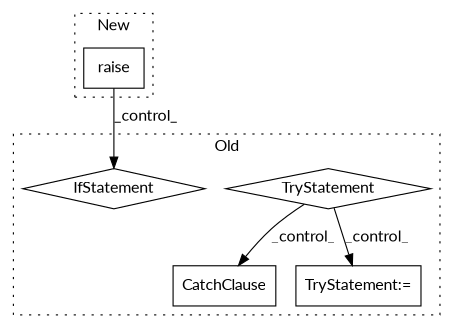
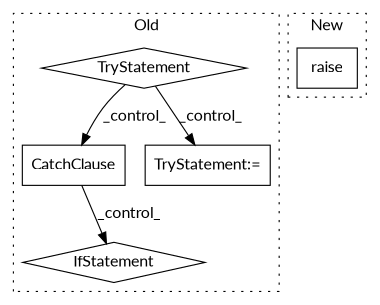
(114, 123) -> (92, 209)
